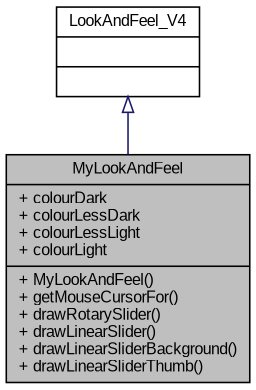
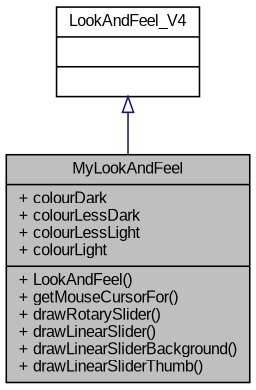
(86, 280) -> (76, 280)
